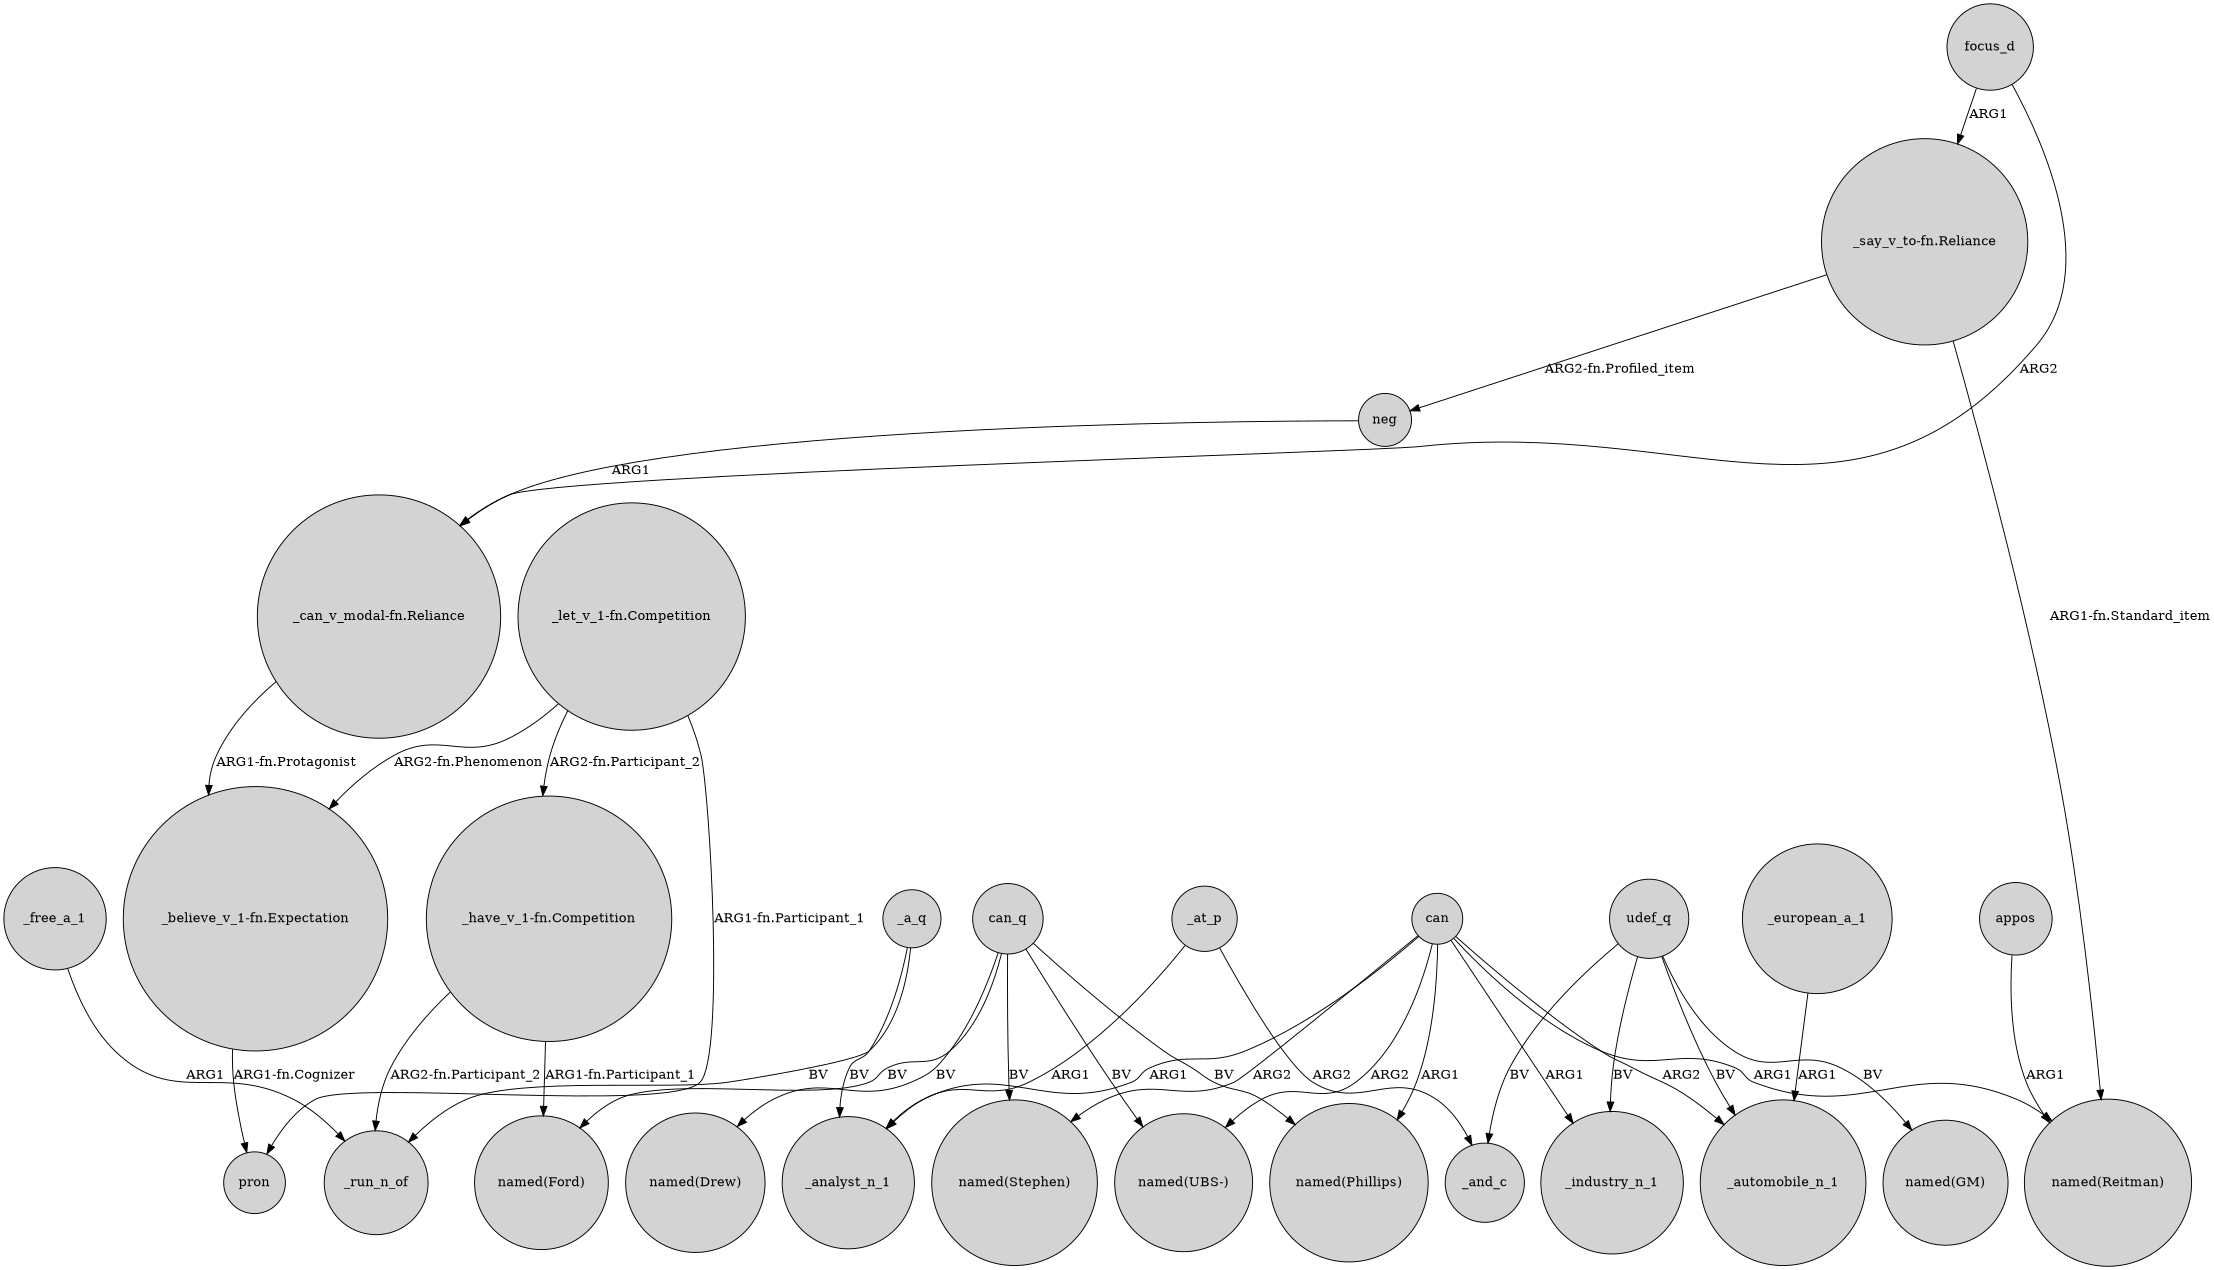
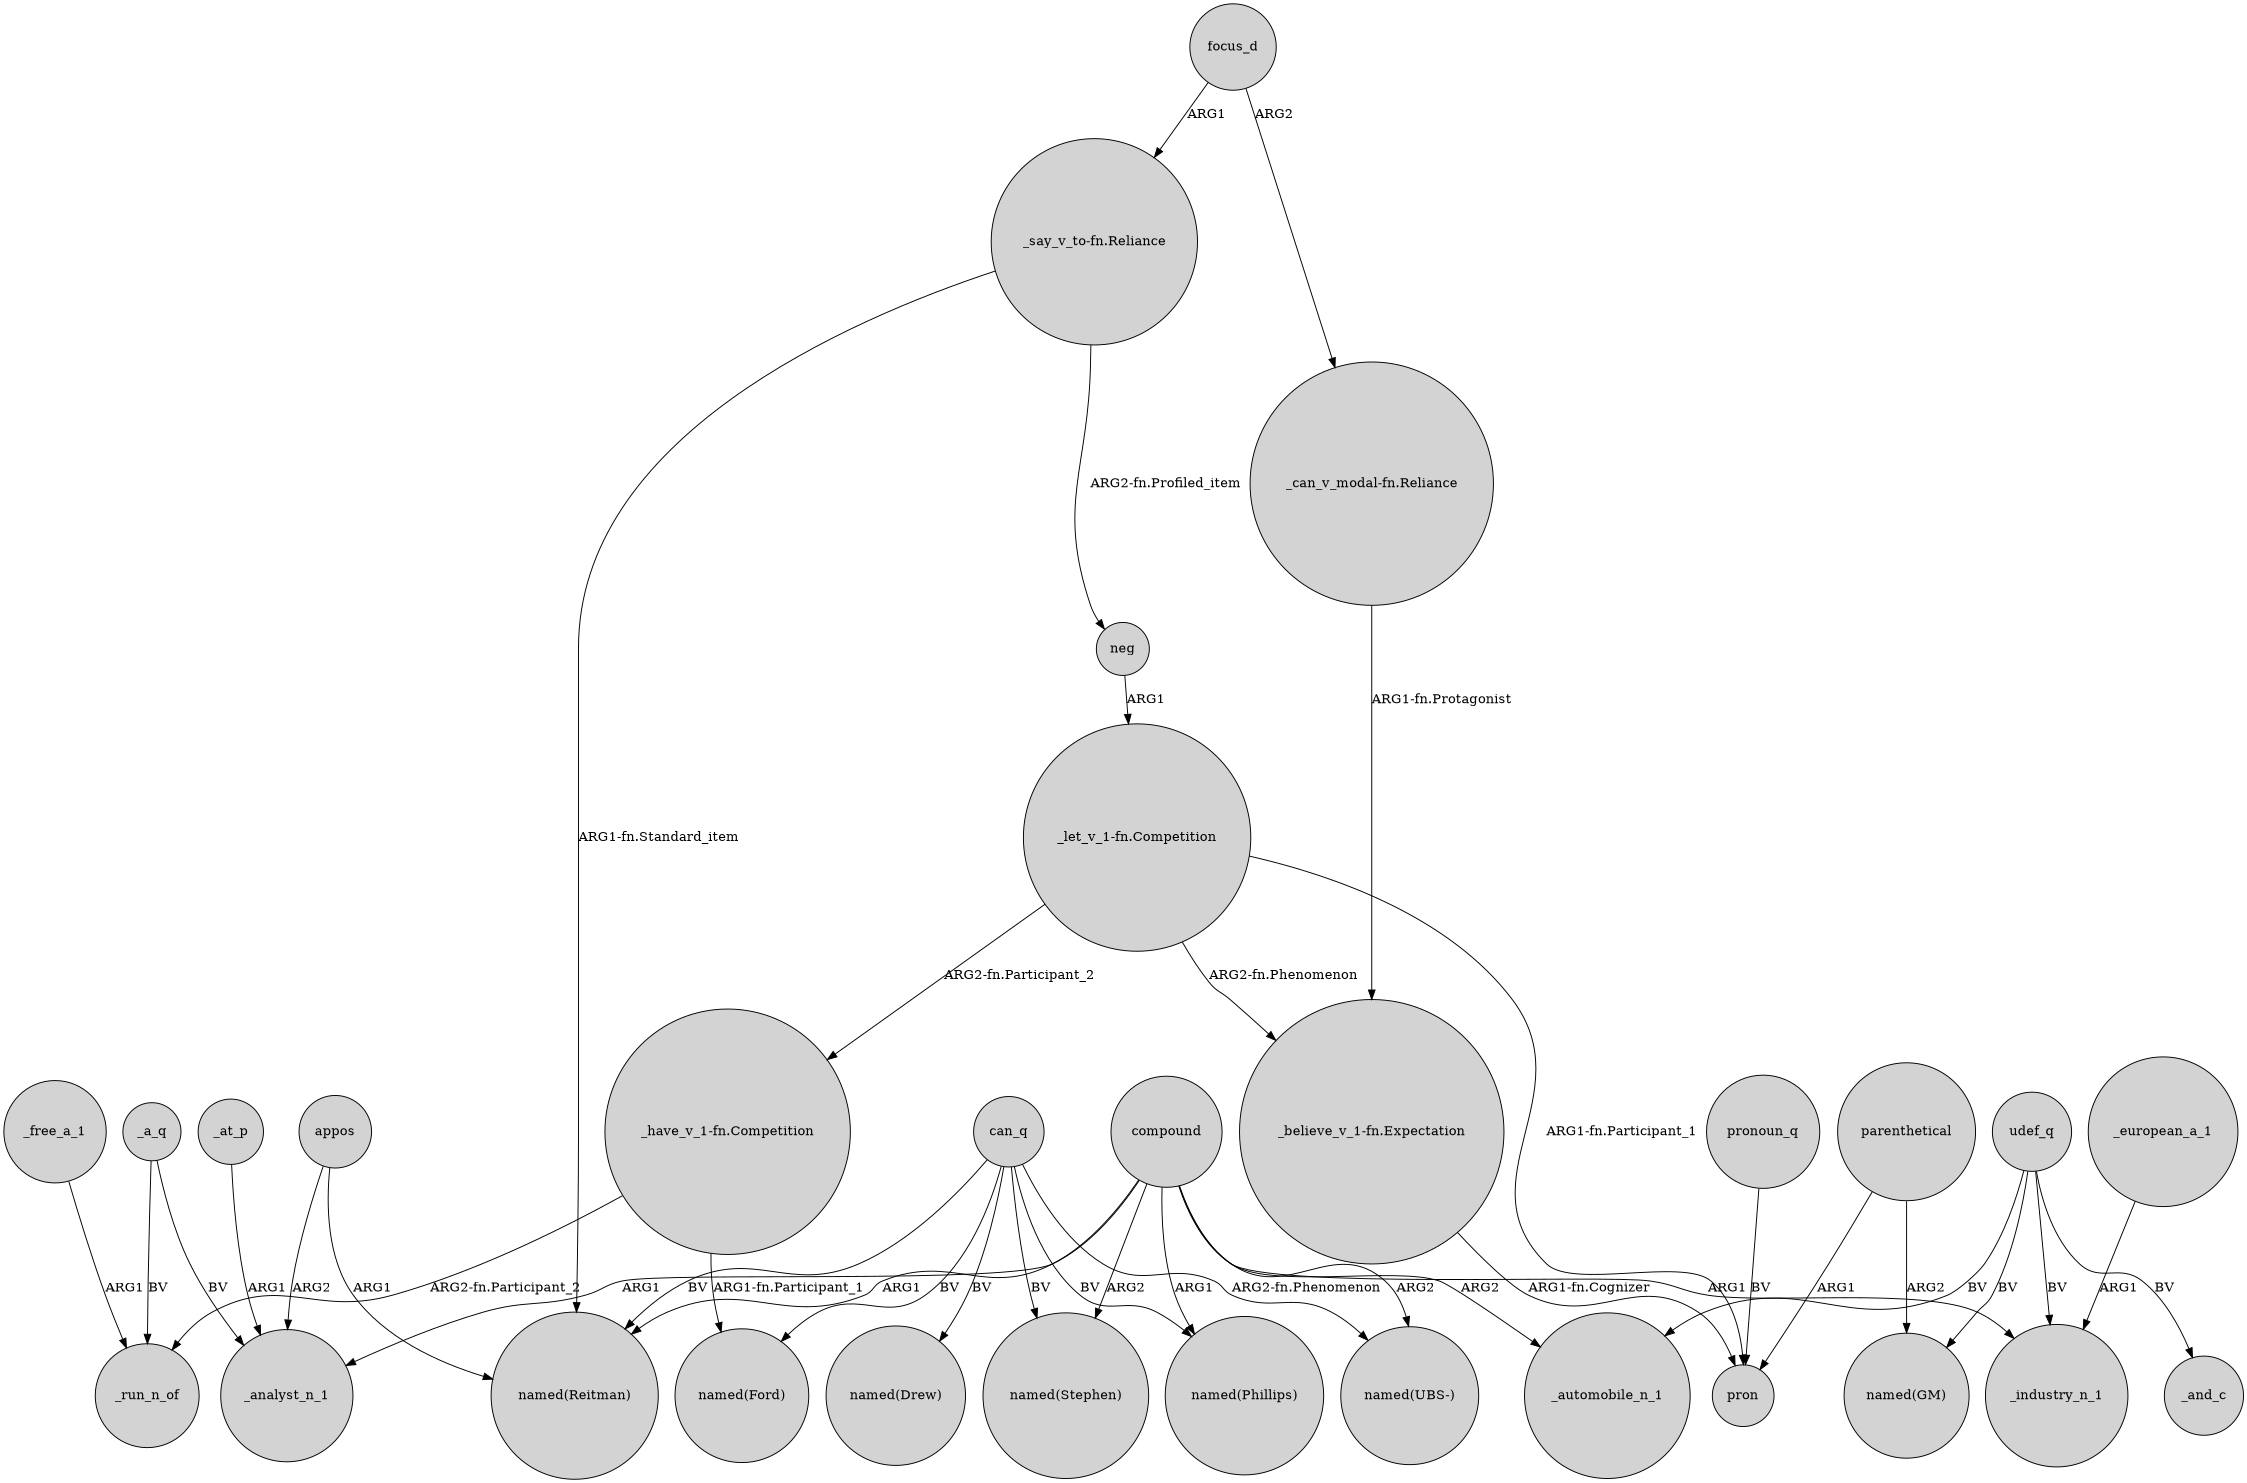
(907, 434) -> (1126, 695)
(1437, 919) -> (1167, 1132)
(1802, 1042) -> (2111, 1261)
(1121, 1075) -> (1307, 1288)
(1319, 1085) -> none
none -> (1763, 1132)
none -> (1907, 1132)
none -> (301, 1242)
none -> (841, 1270)
